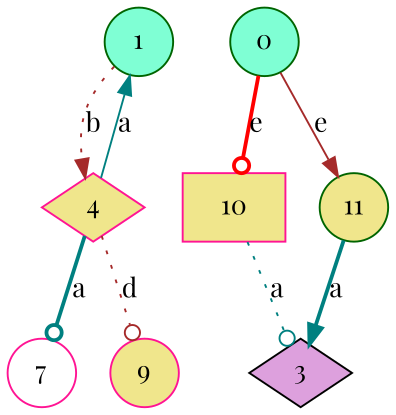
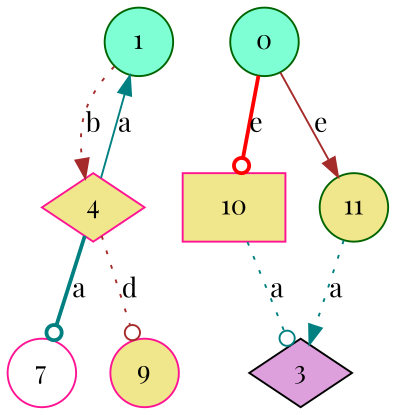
(330, 283) -> (330, 283)
